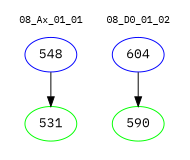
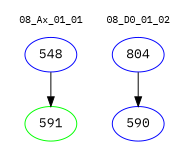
(138, 55) -> (138, 55)
(51, 124) -> (51, 124)
(138, 124) -> (138, 124)
